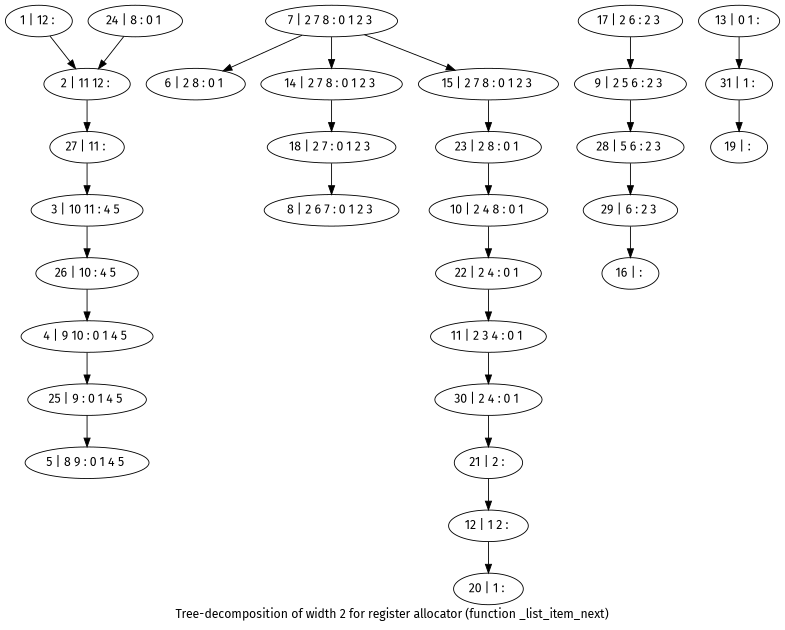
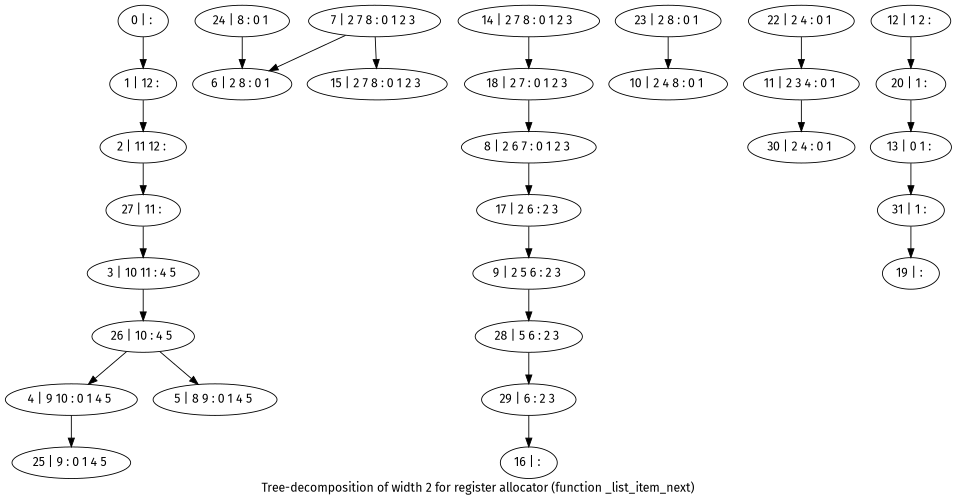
none -> (143, 21)
(332, 48) -> none
(114, 49) -> (242, 48)
(488, 111) -> none
none -> (911, 111)
none -> (529, 174)
(488, 238) -> none
(87, 427) -> (176, 365)
(488, 463) -> none
